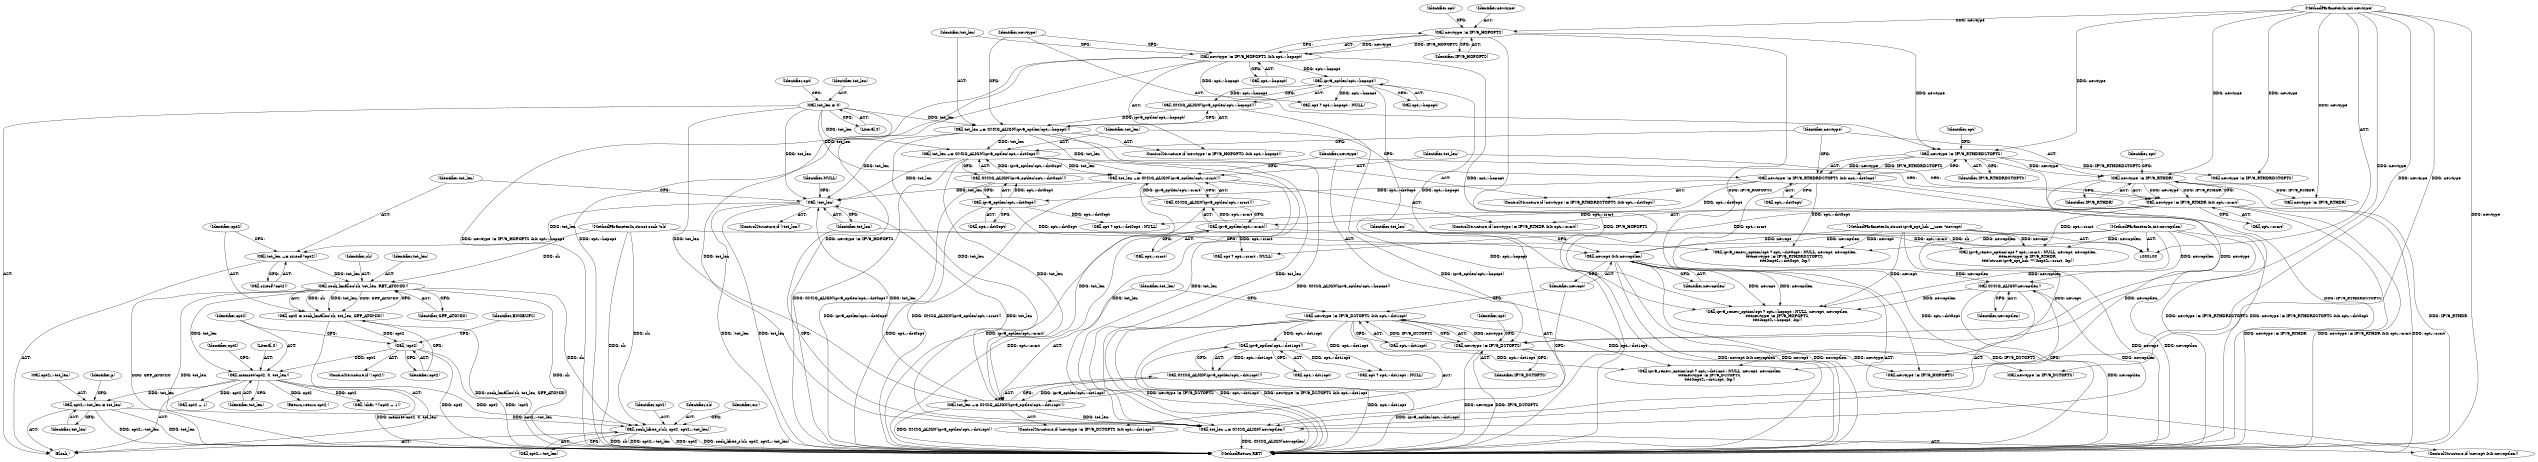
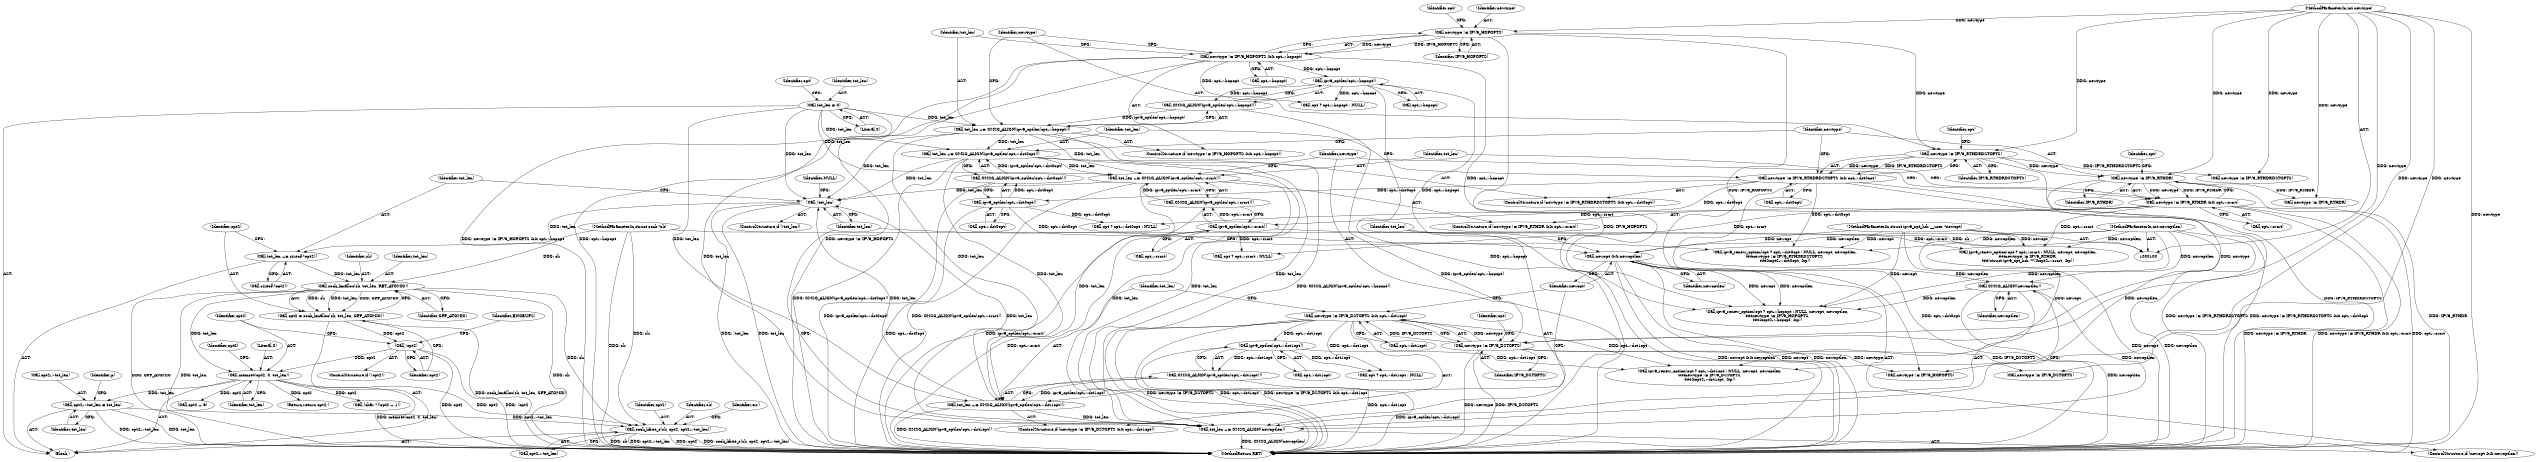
(193, 405) -> (193, 405)
